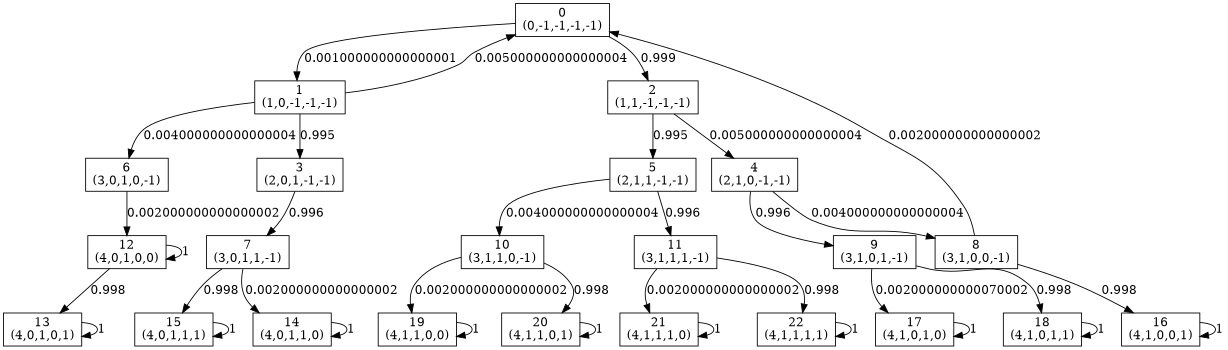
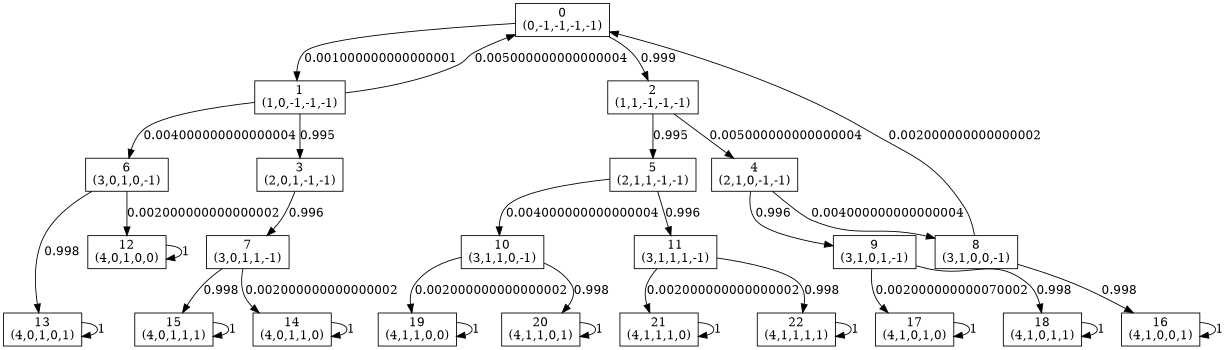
(88, 288) -> (43, 238)
